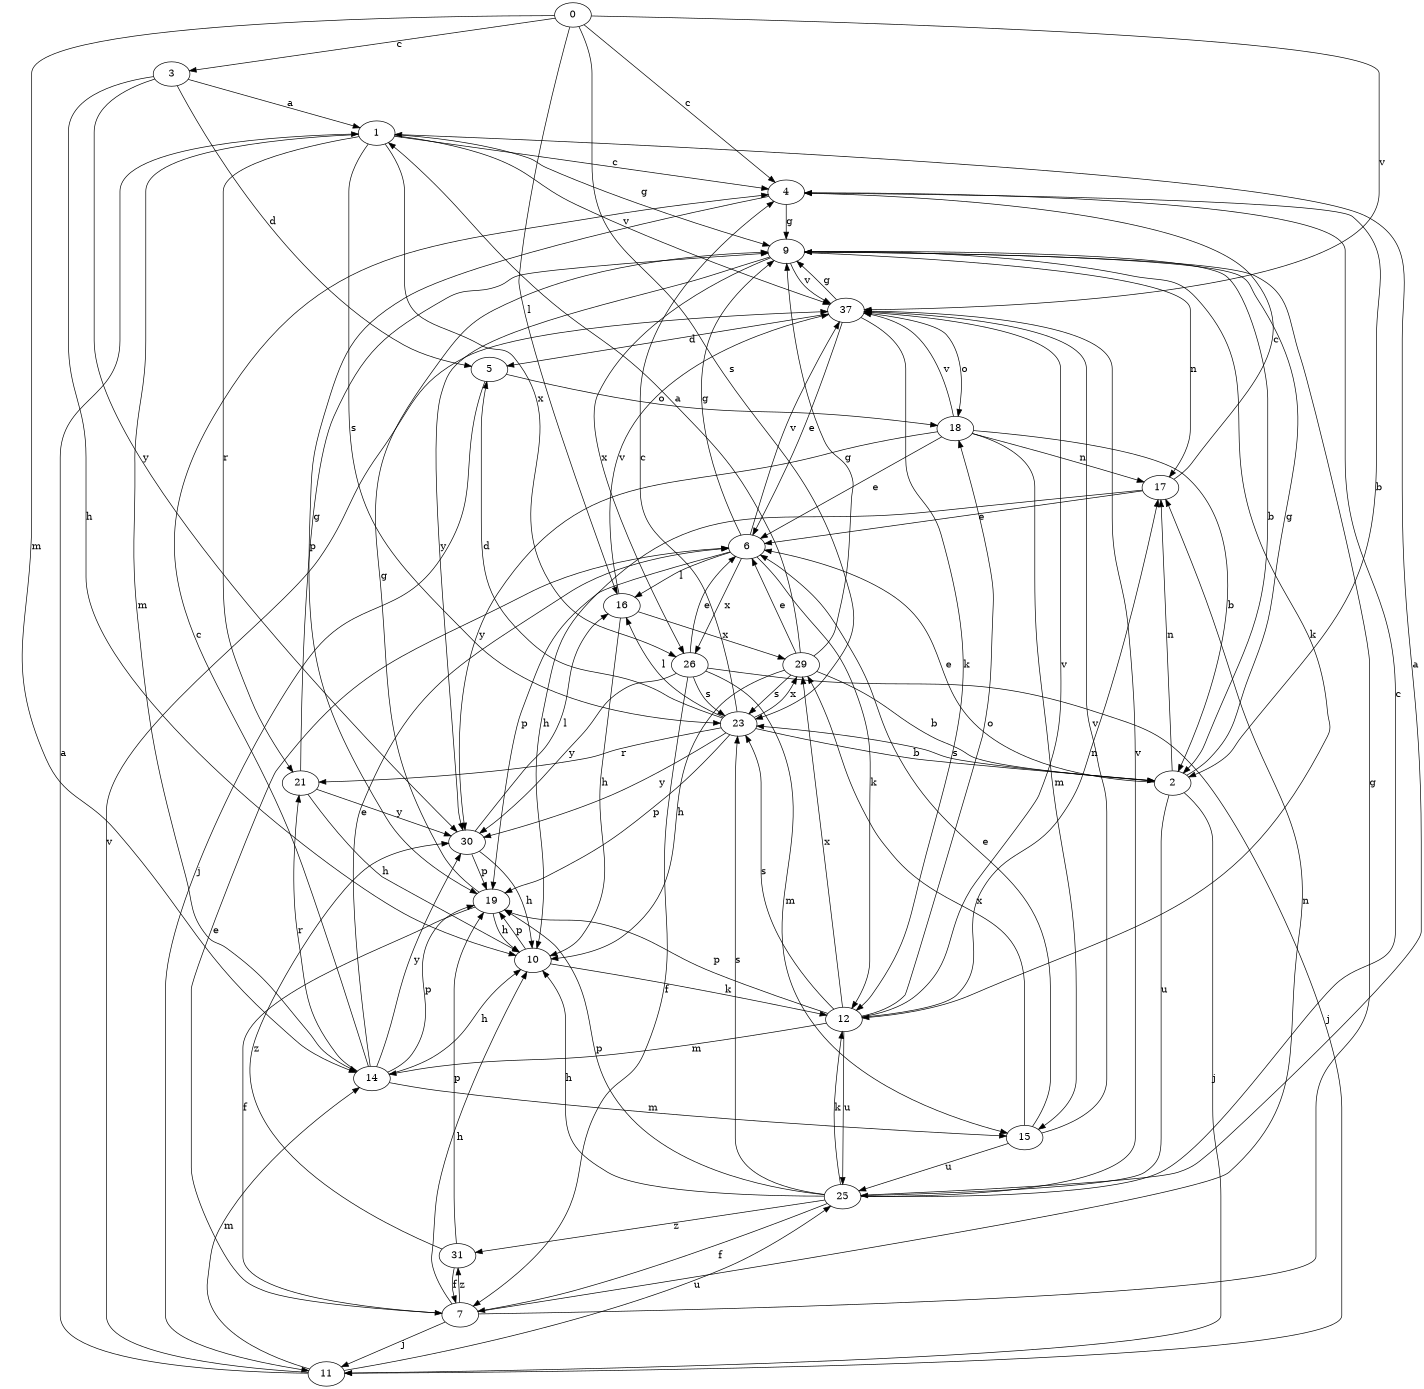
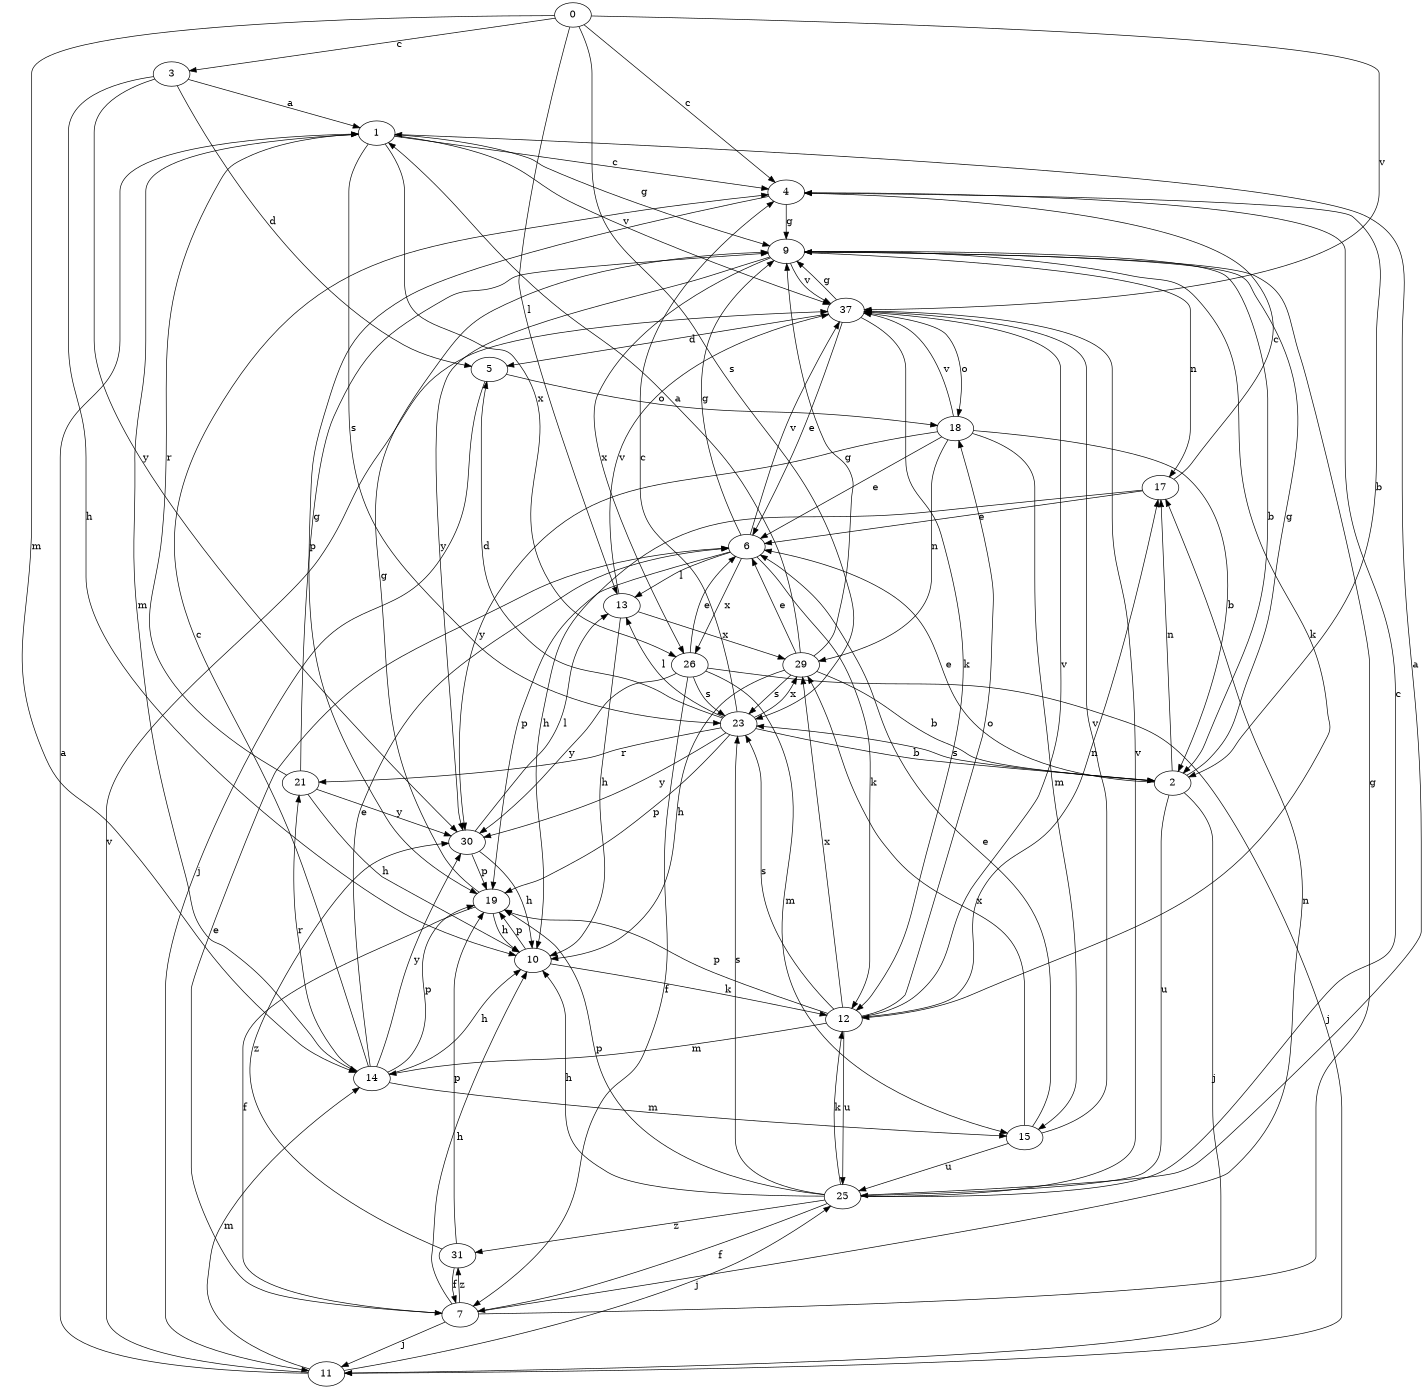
(223, 410) -> (166, 432)
(1055, 456) -> (931, 579)
(622, 606) -> (622, 606)
(697, 1285) -> (697, 1285)
